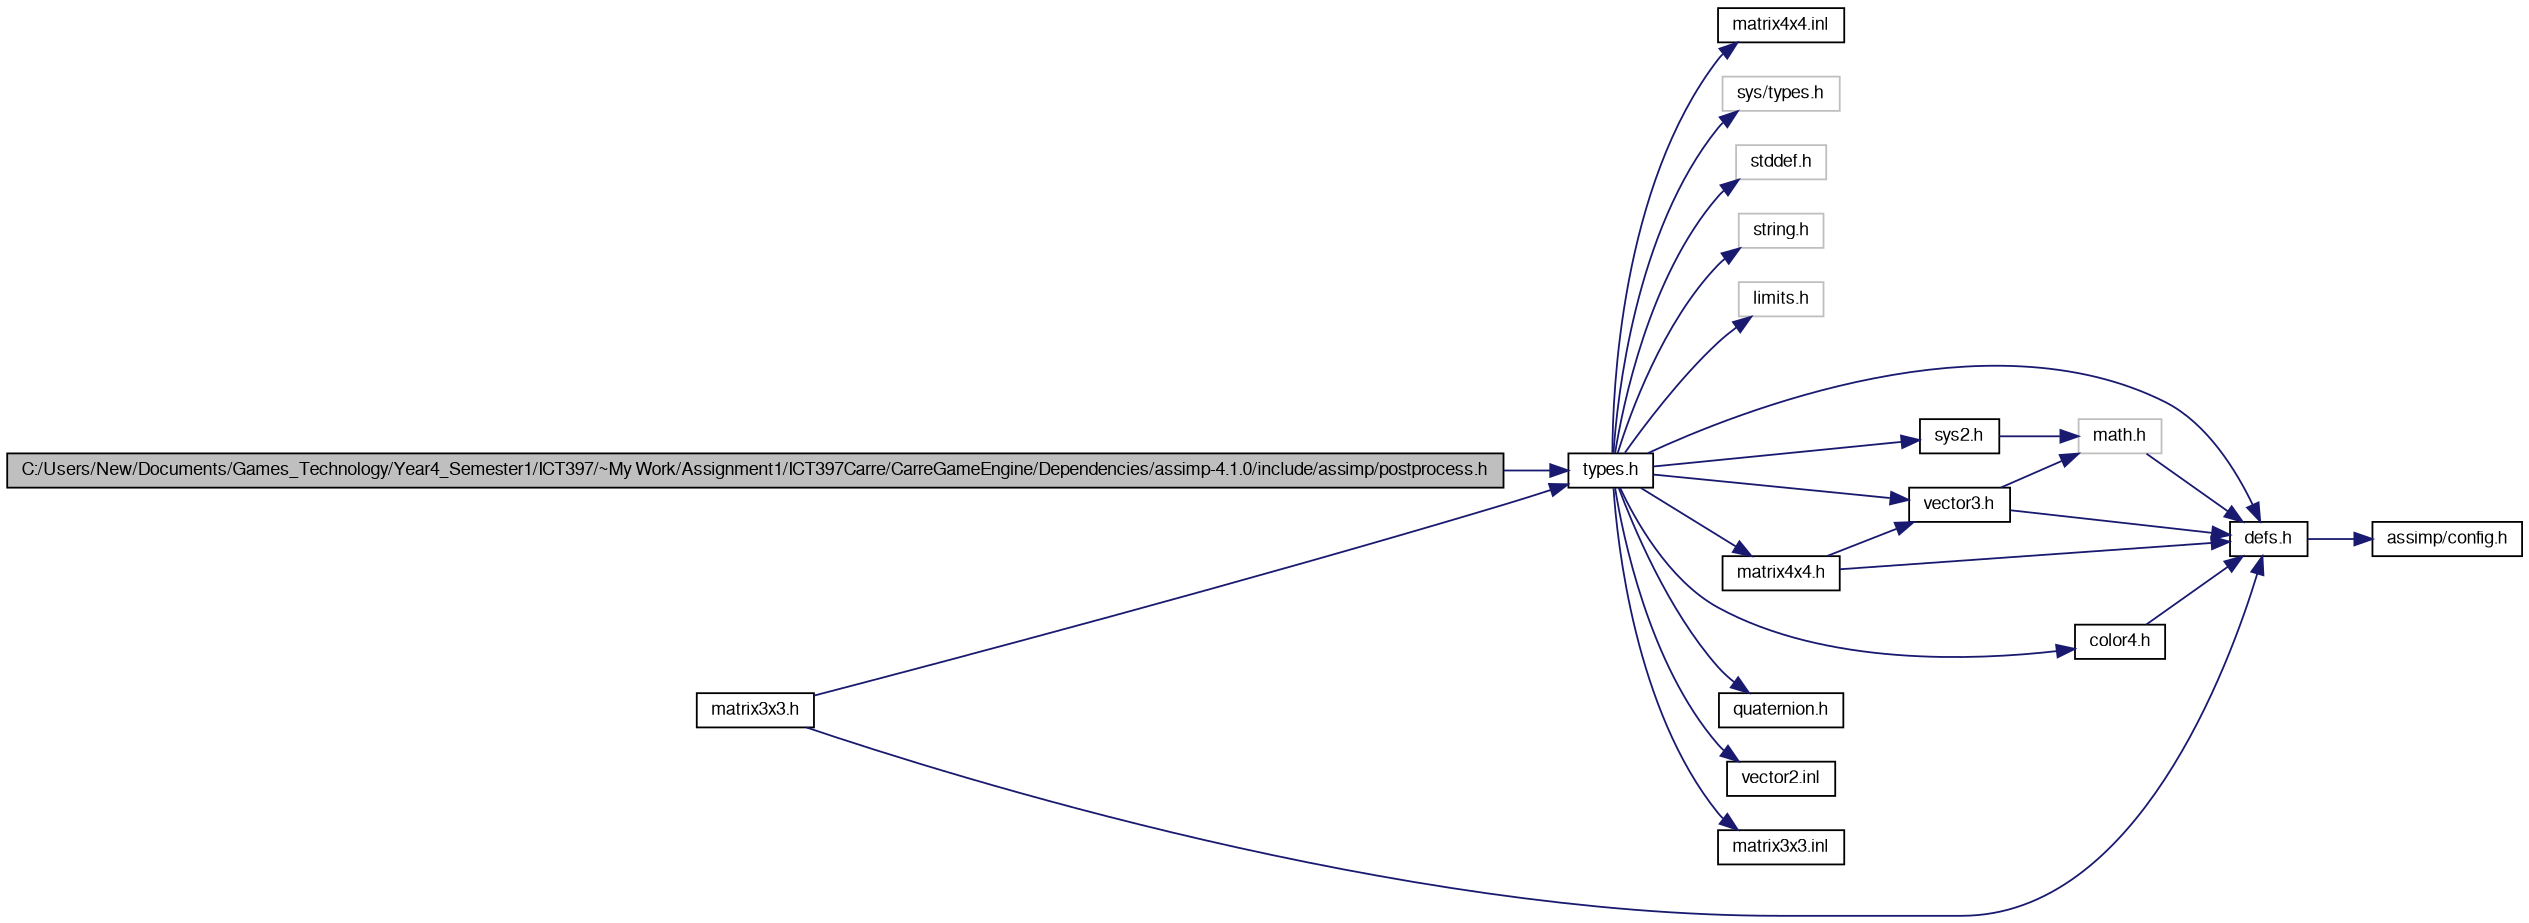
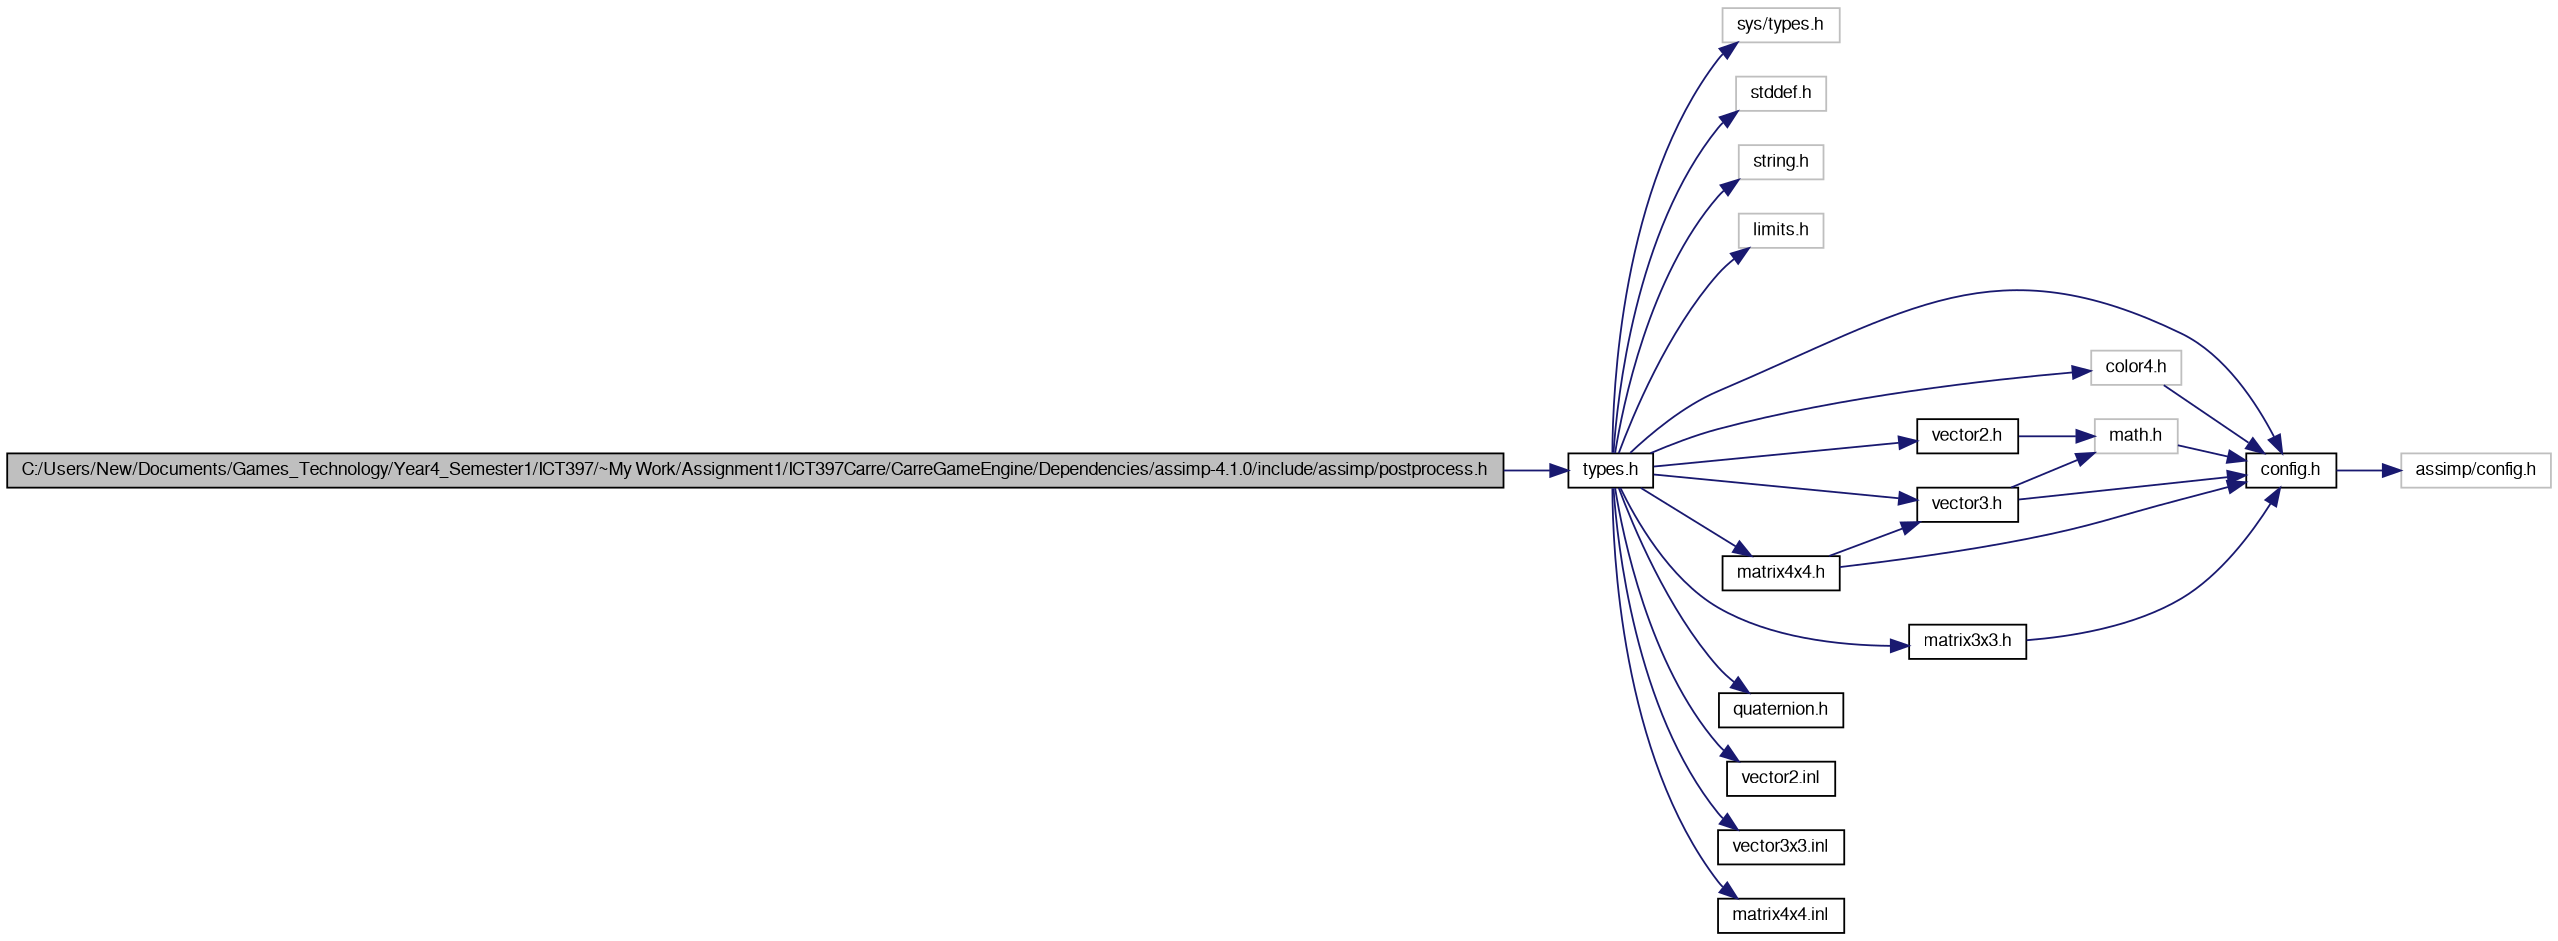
(1960, 436) -> (1968, 436)
(2269, 539) -> (2291, 471)
(2447, 539) -> (2476, 471)
(1183, 596) -> (1728, 613)
(2120, 642) -> (2136, 368)
(1781, 847) -> (1781, 847)
